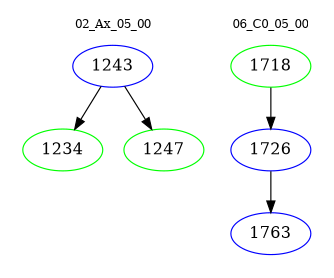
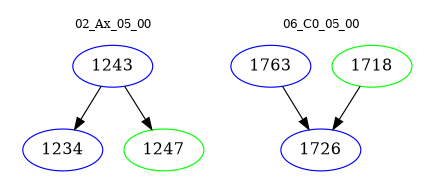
(63, 150) -> (63, 150)
(271, 186) -> (293, 103)
